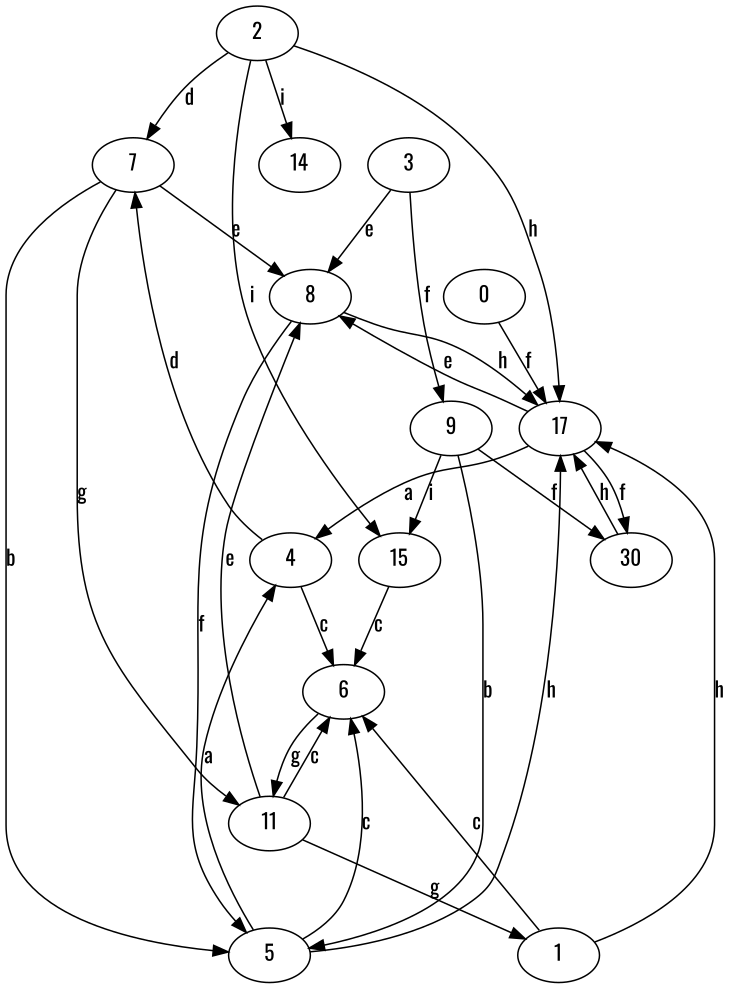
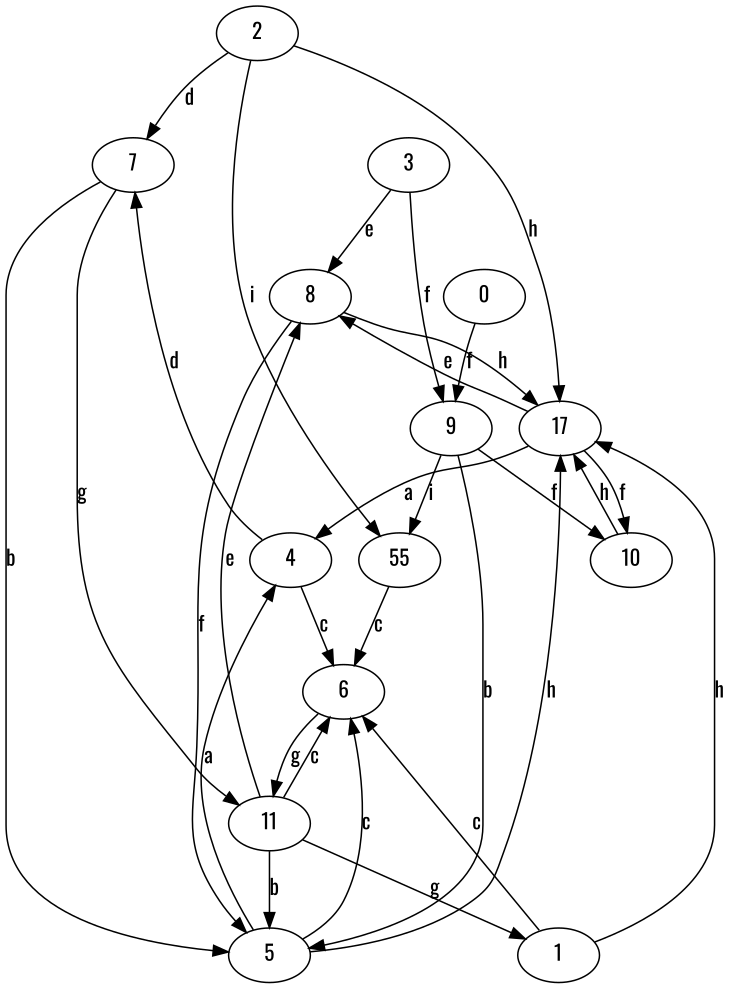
(300, 165) -> none
(215, 226) -> none
(518, 356) -> (464, 362)
(400, 560) -> (400, 560)
(631, 560) -> (631, 560)
none -> (269, 882)
